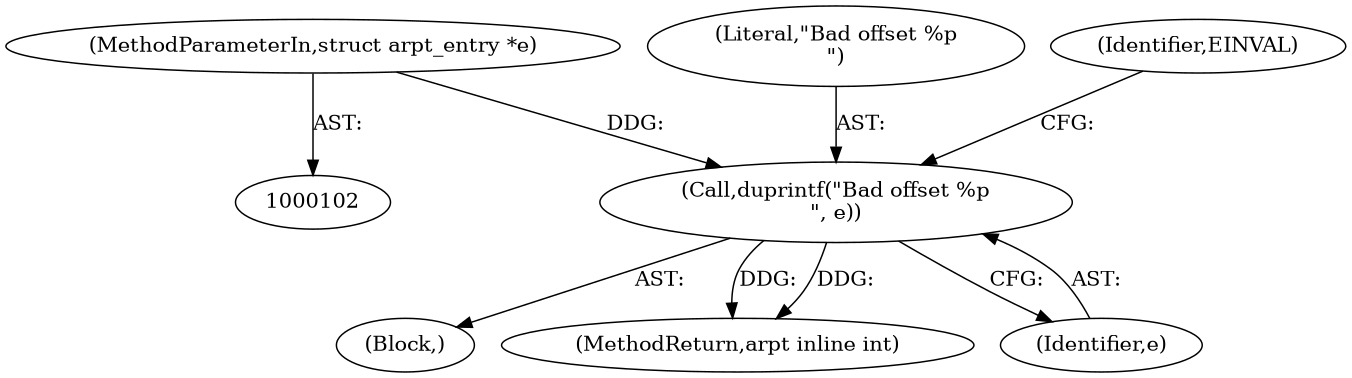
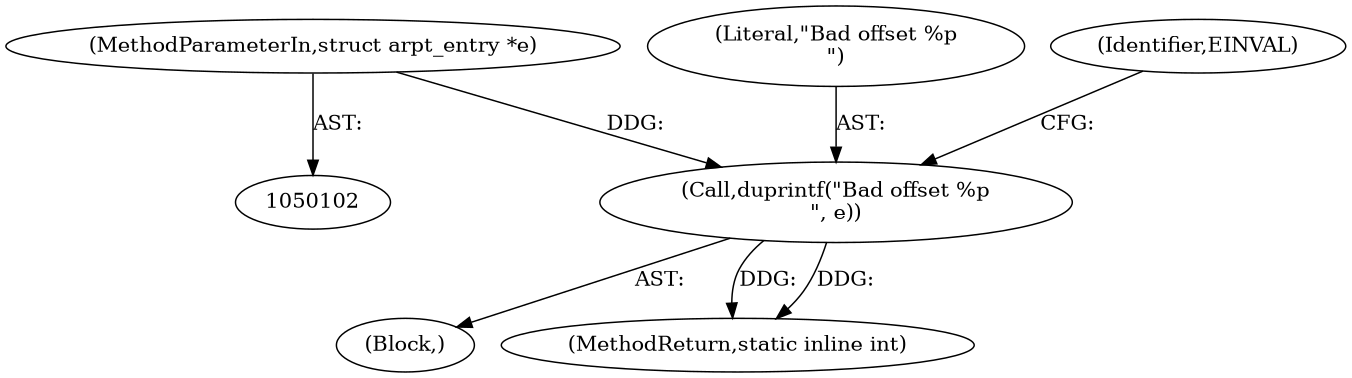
(313, 202) -> (313, 202)
(738, 345) -> (738, 345)
(1101, 345) -> none
